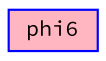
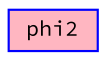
(53, 30) -> (53, 30)
